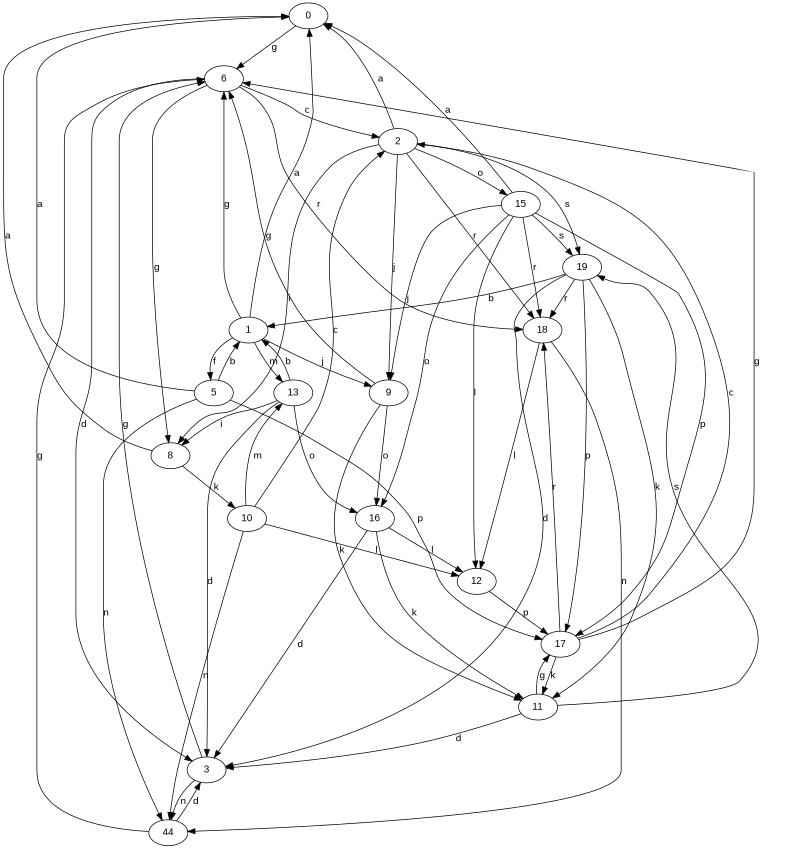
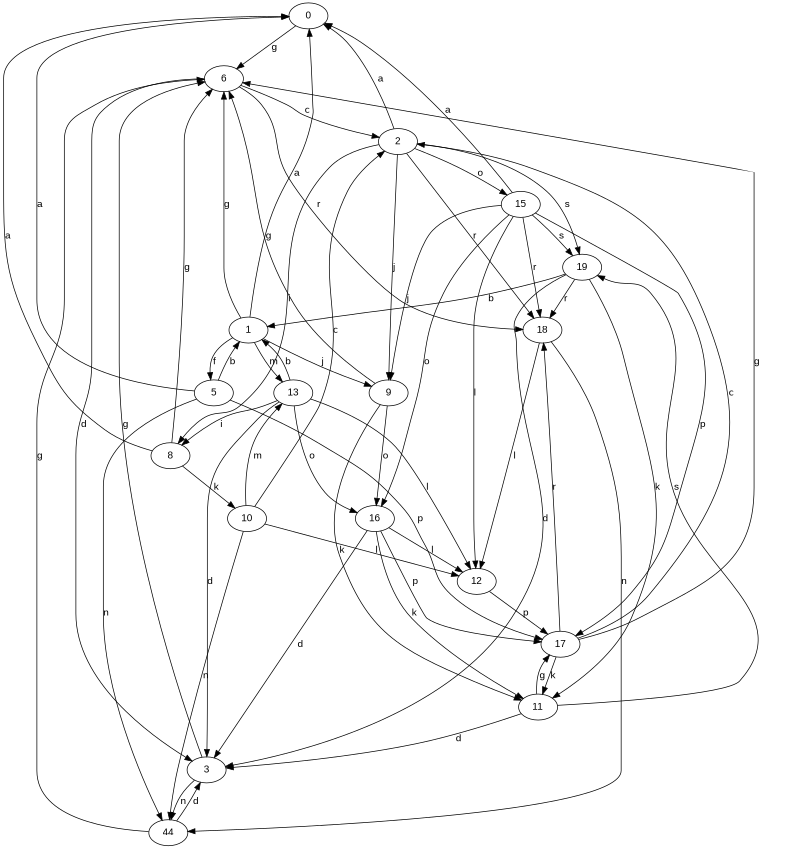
(153, 247) -> (184, 266)
(585, 453) -> (432, 621)
none -> (407, 462)
